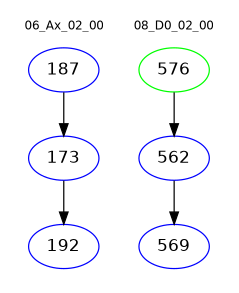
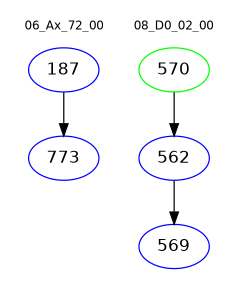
(64, 26) -> (64, 26)
(174, 70) -> (174, 70)
(64, 158) -> (64, 158)
(64, 247) -> none
